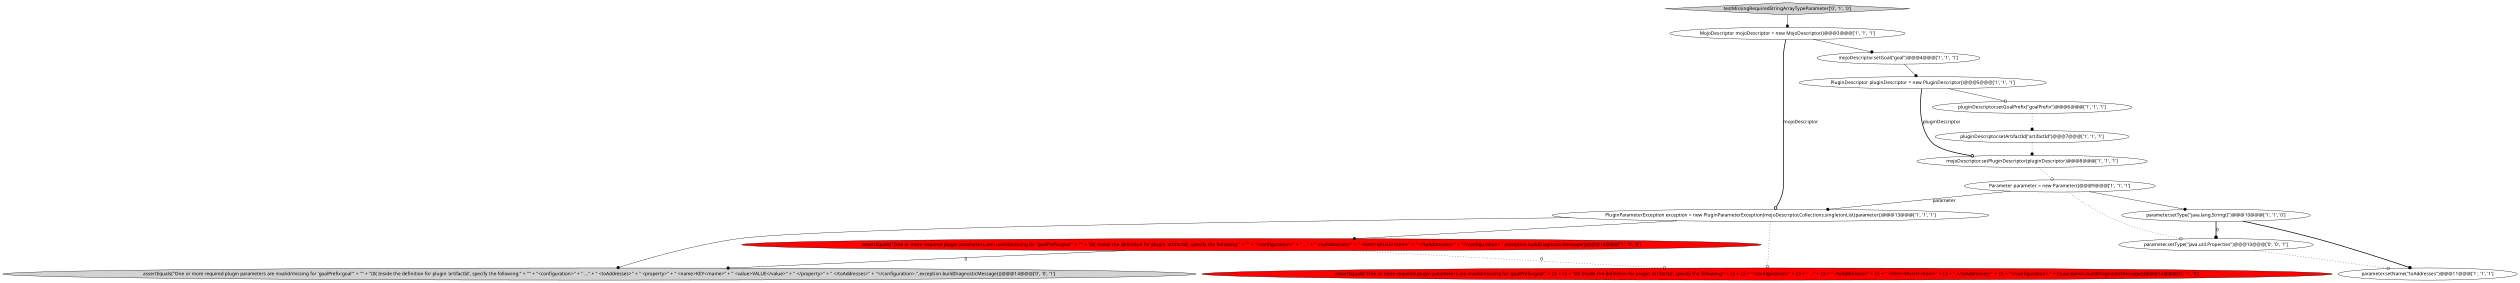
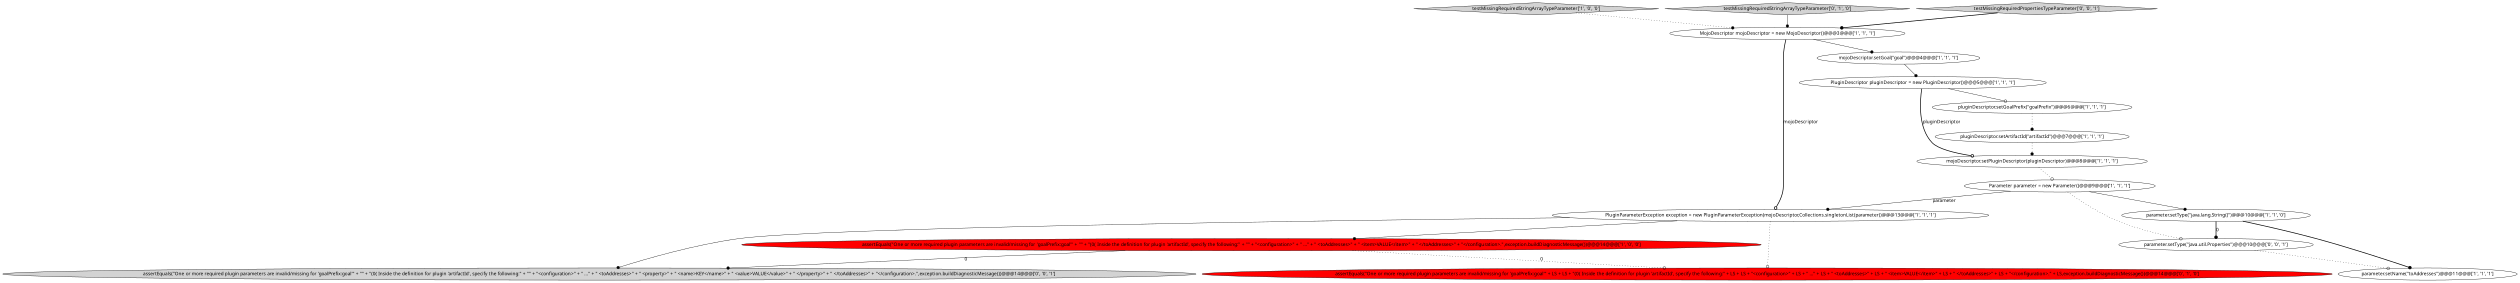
none -> (1536, 9)
none -> (2037, 9)
